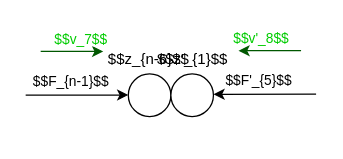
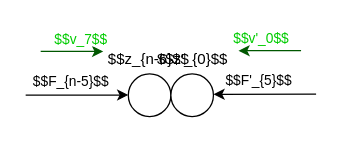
(261, 38) -> (261, 38)
(193, 59) -> (193, 59)
(71, 82) -> (71, 82)
